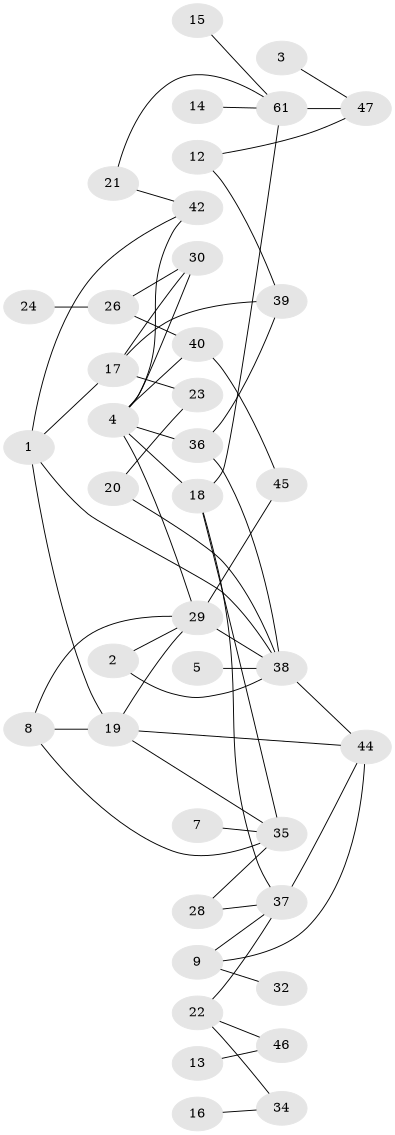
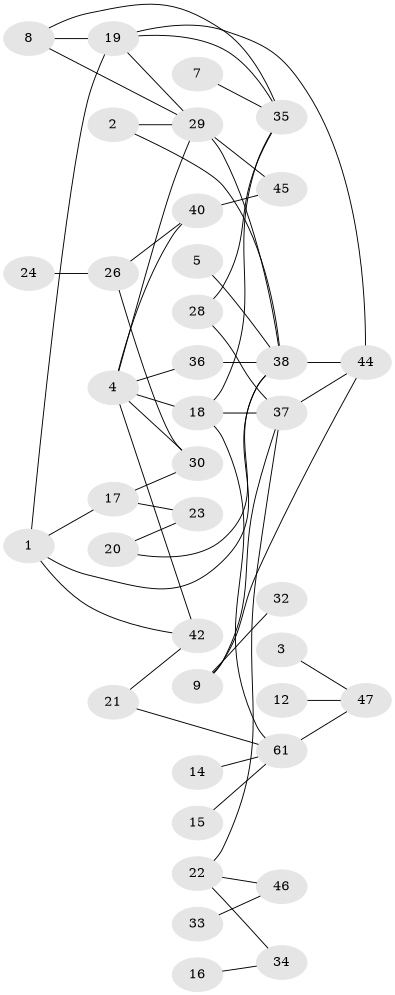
(282, 301) -> none
(198, 1063) -> (198, 924)
